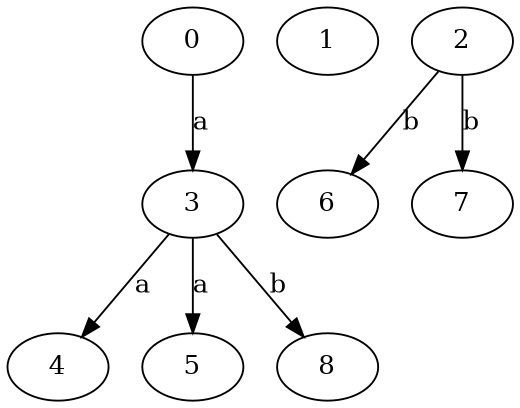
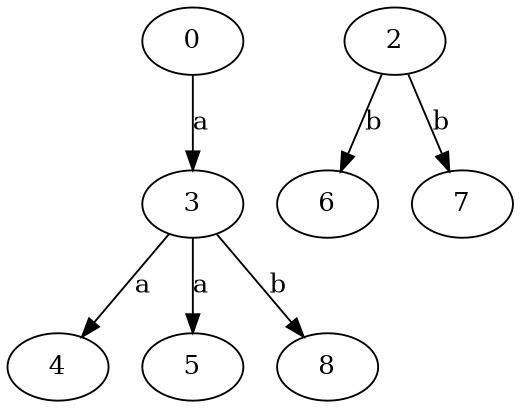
(328, 41) -> none
